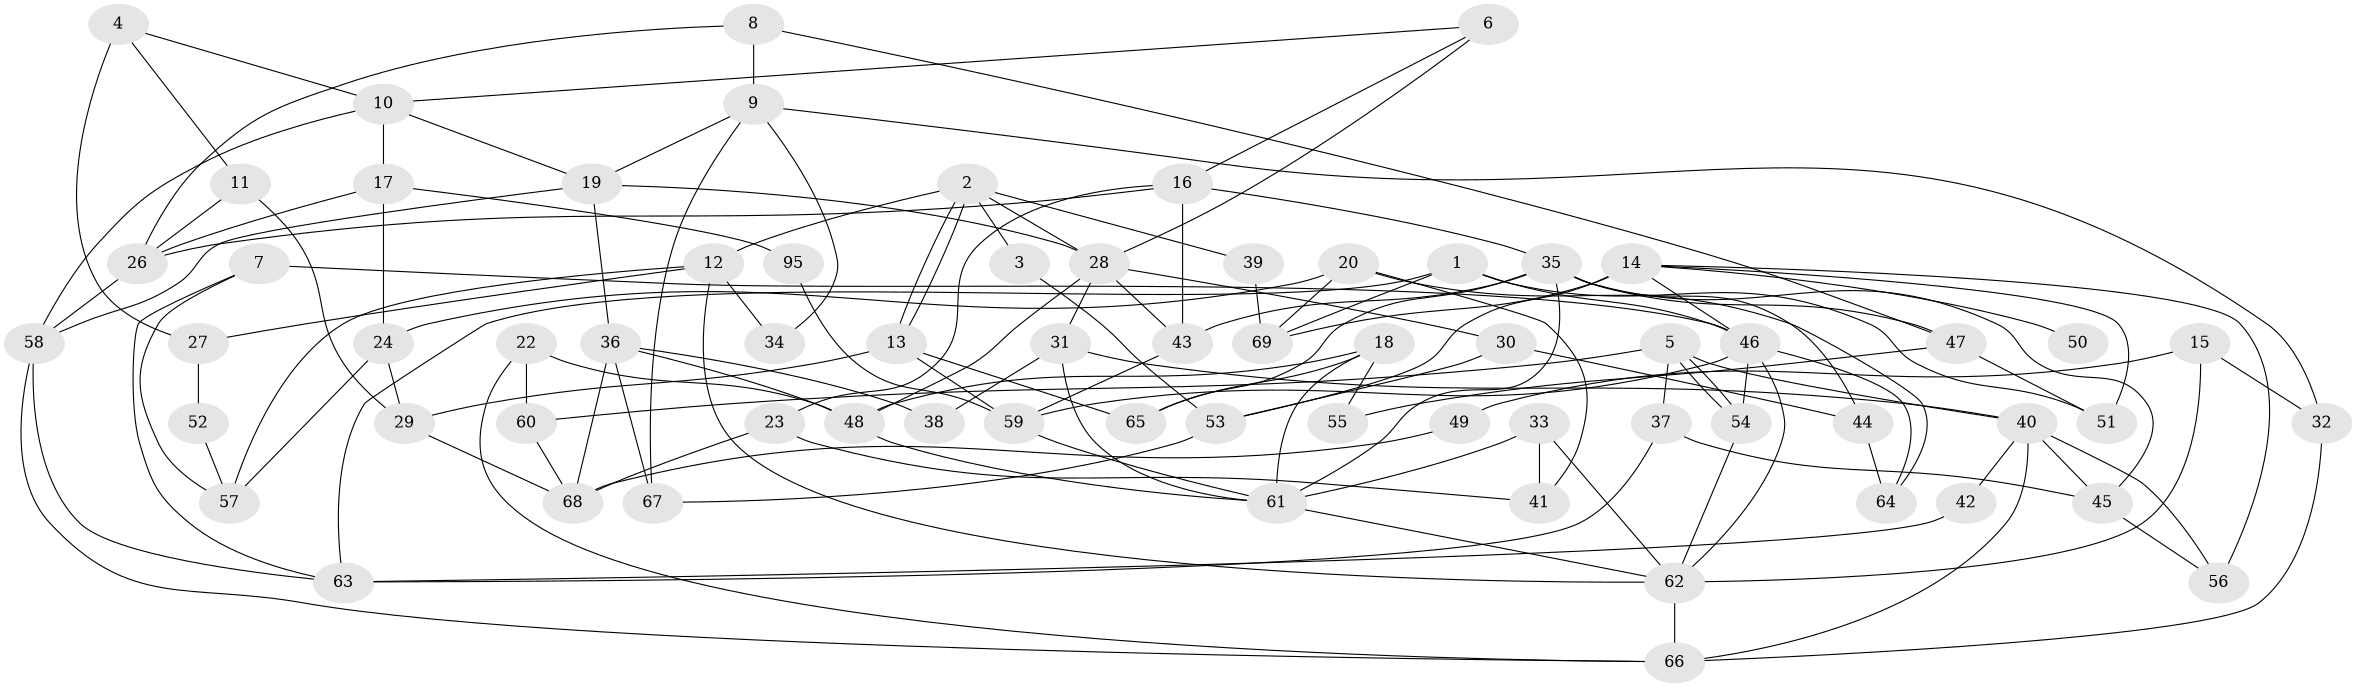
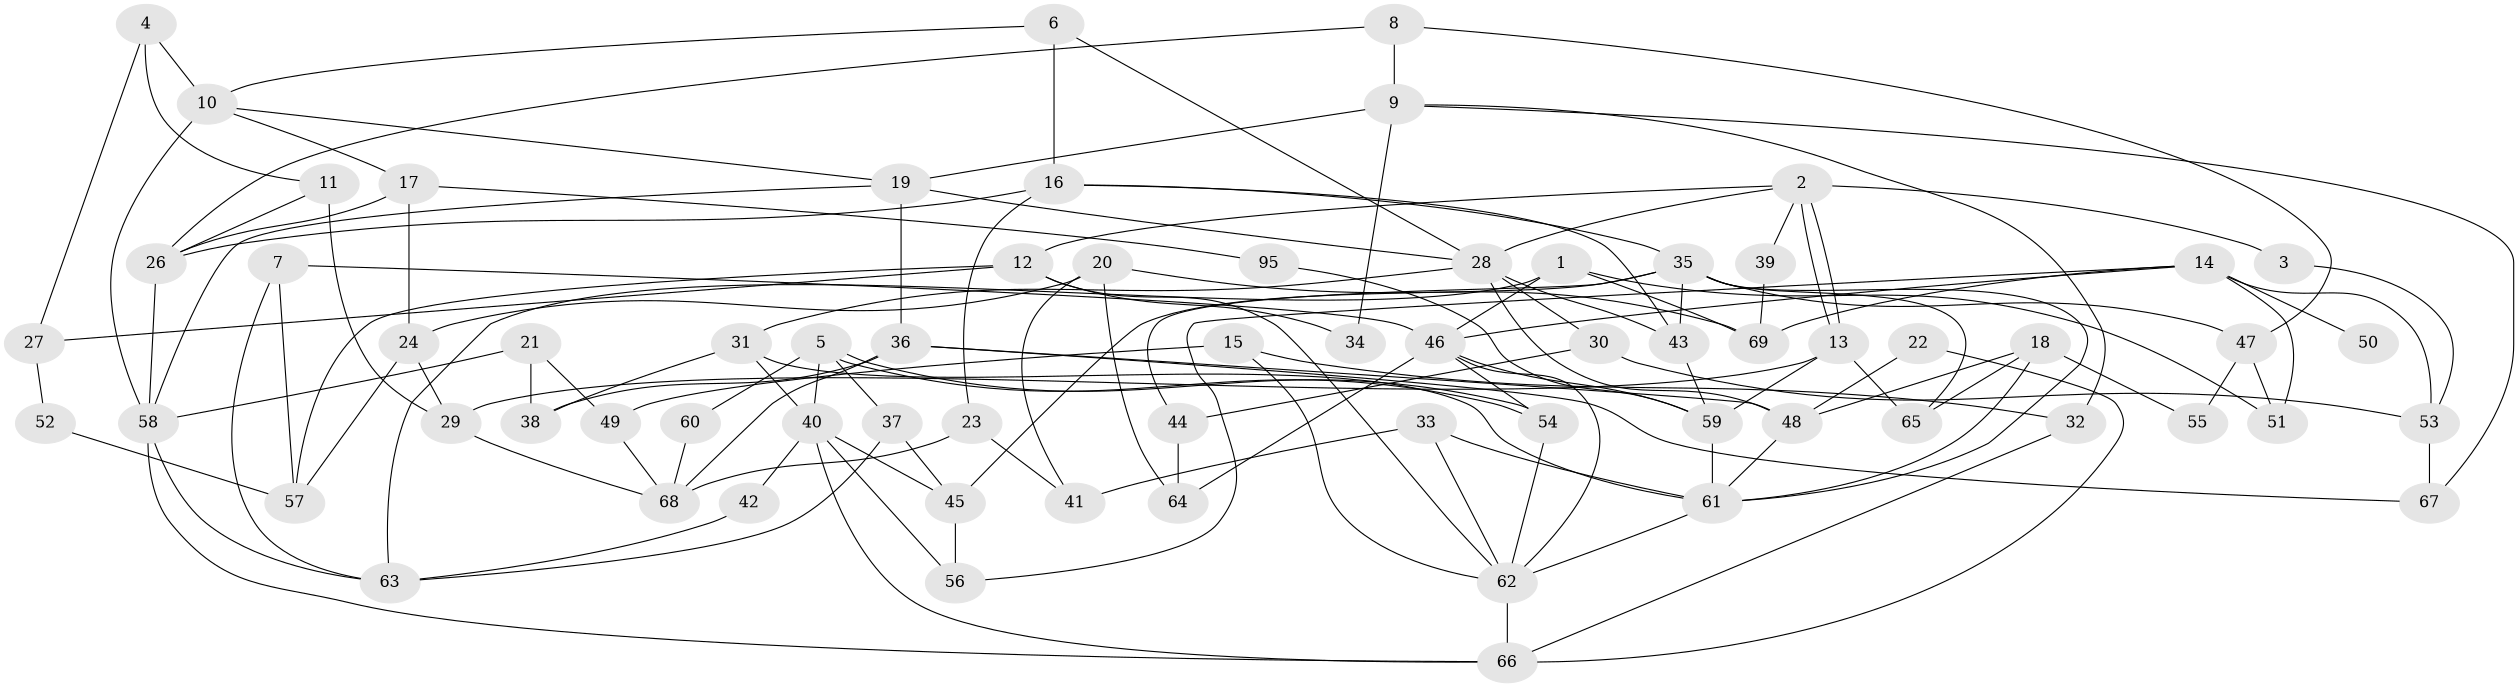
none -> (531, 344)
(526, 384) -> none
